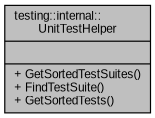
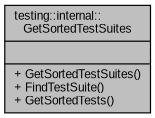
(78, 29) -> (78, 29)
